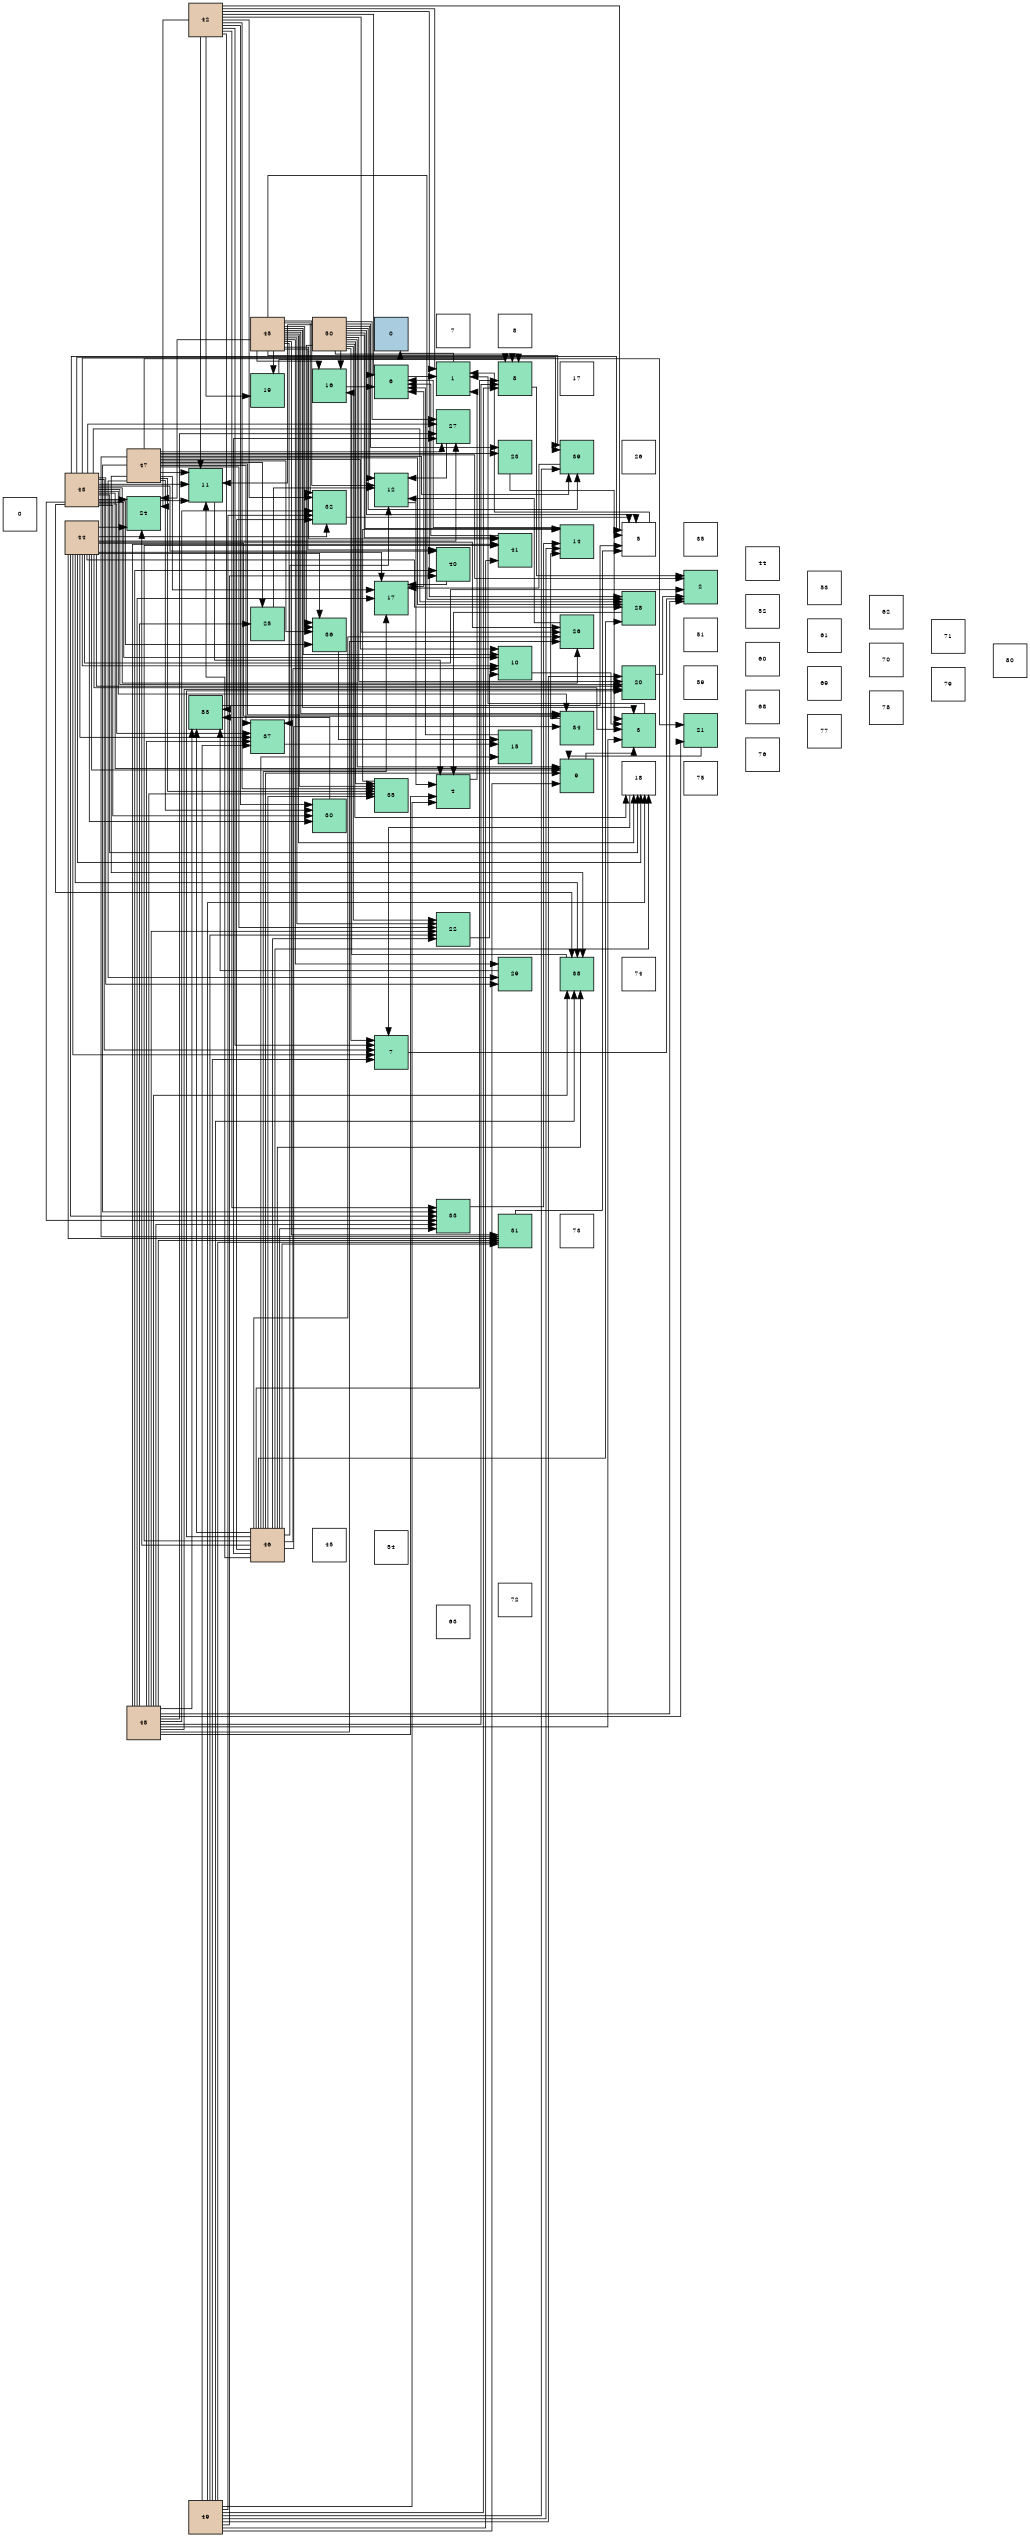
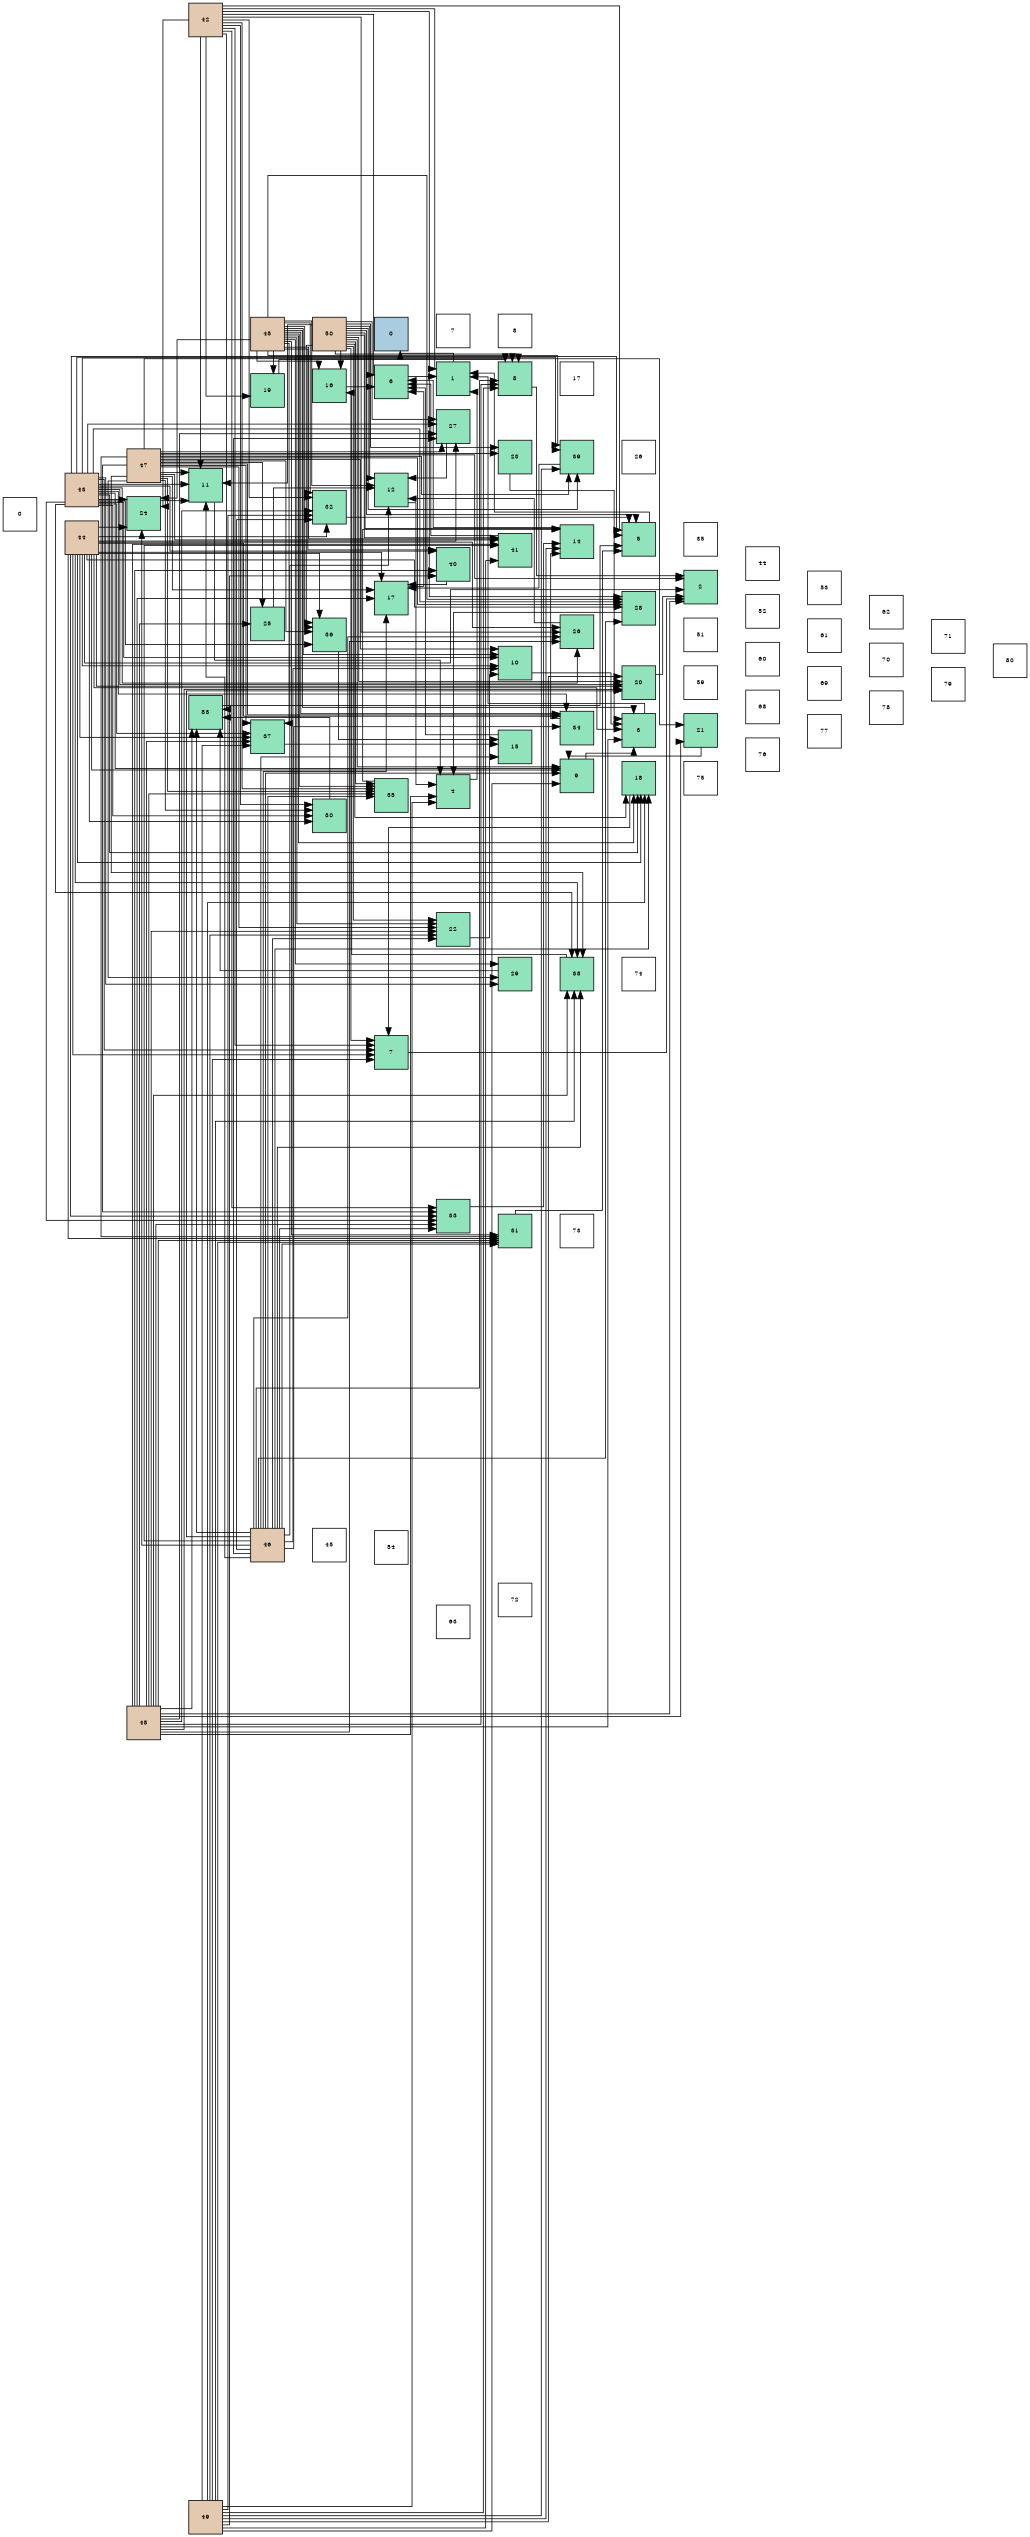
(639, 539) -> (639, 539)
none -> (293, 540)
(639, 778) -> (639, 778)
